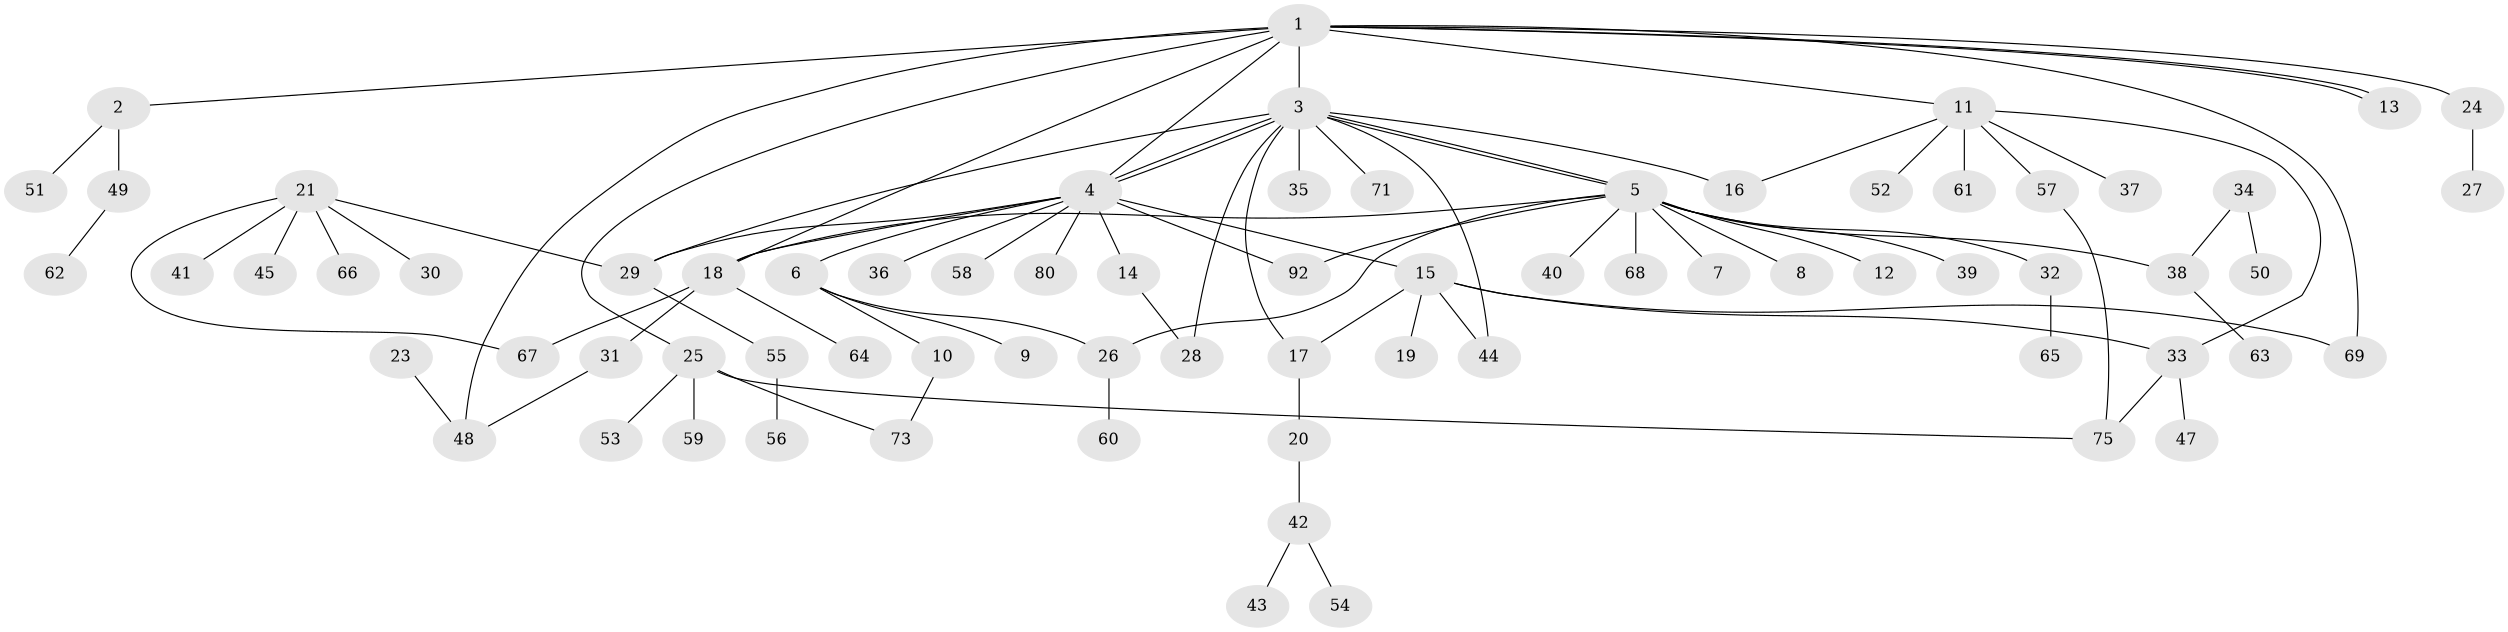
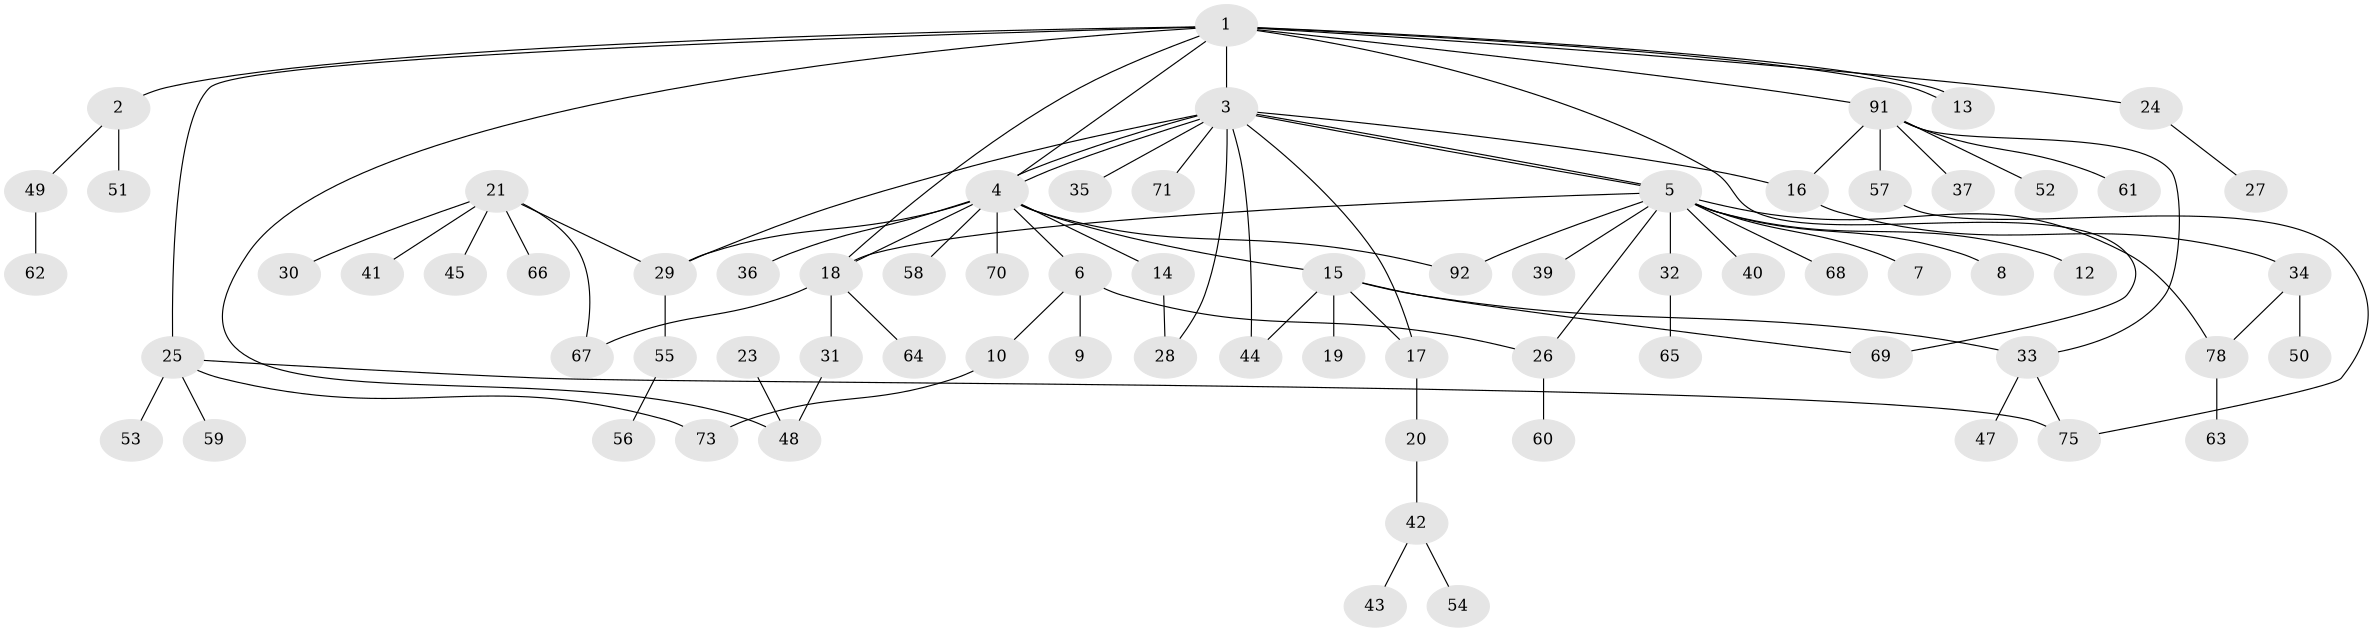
(1964, 108) -> (1880, 108)
none -> (2048, 234)
(1046, 274) -> (997, 274)
(2178, 274) -> (2217, 357)
